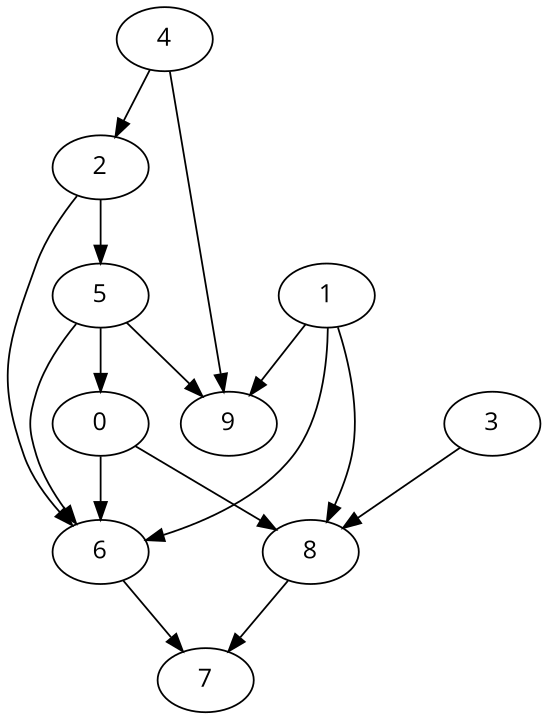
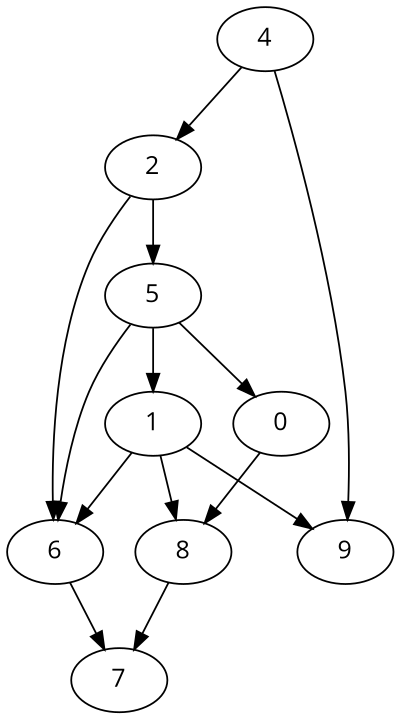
(158, 353) -> (153, 351)
(492, 424) -> none
(101, 479) -> none
